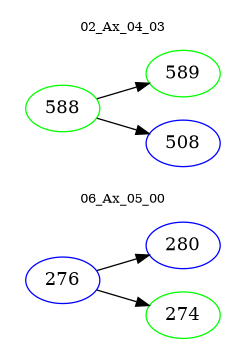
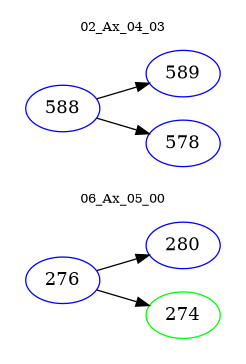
(183, 74) -> (183, 74)
(63, 108) -> (63, 108)
(183, 143) -> (183, 143)
